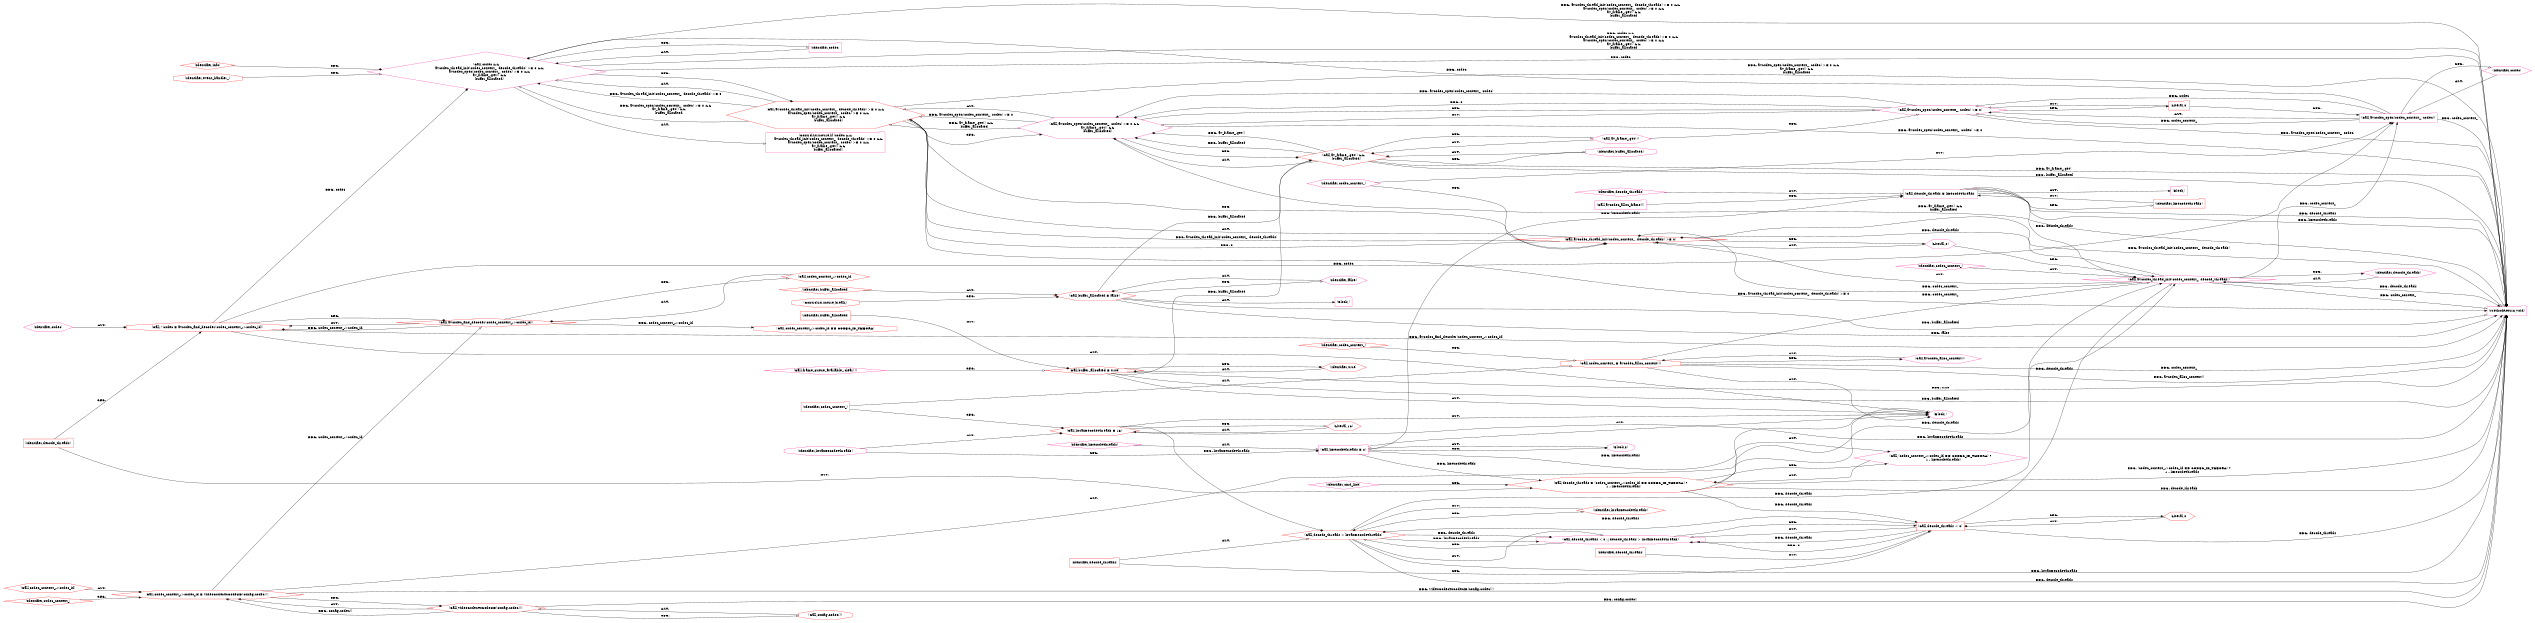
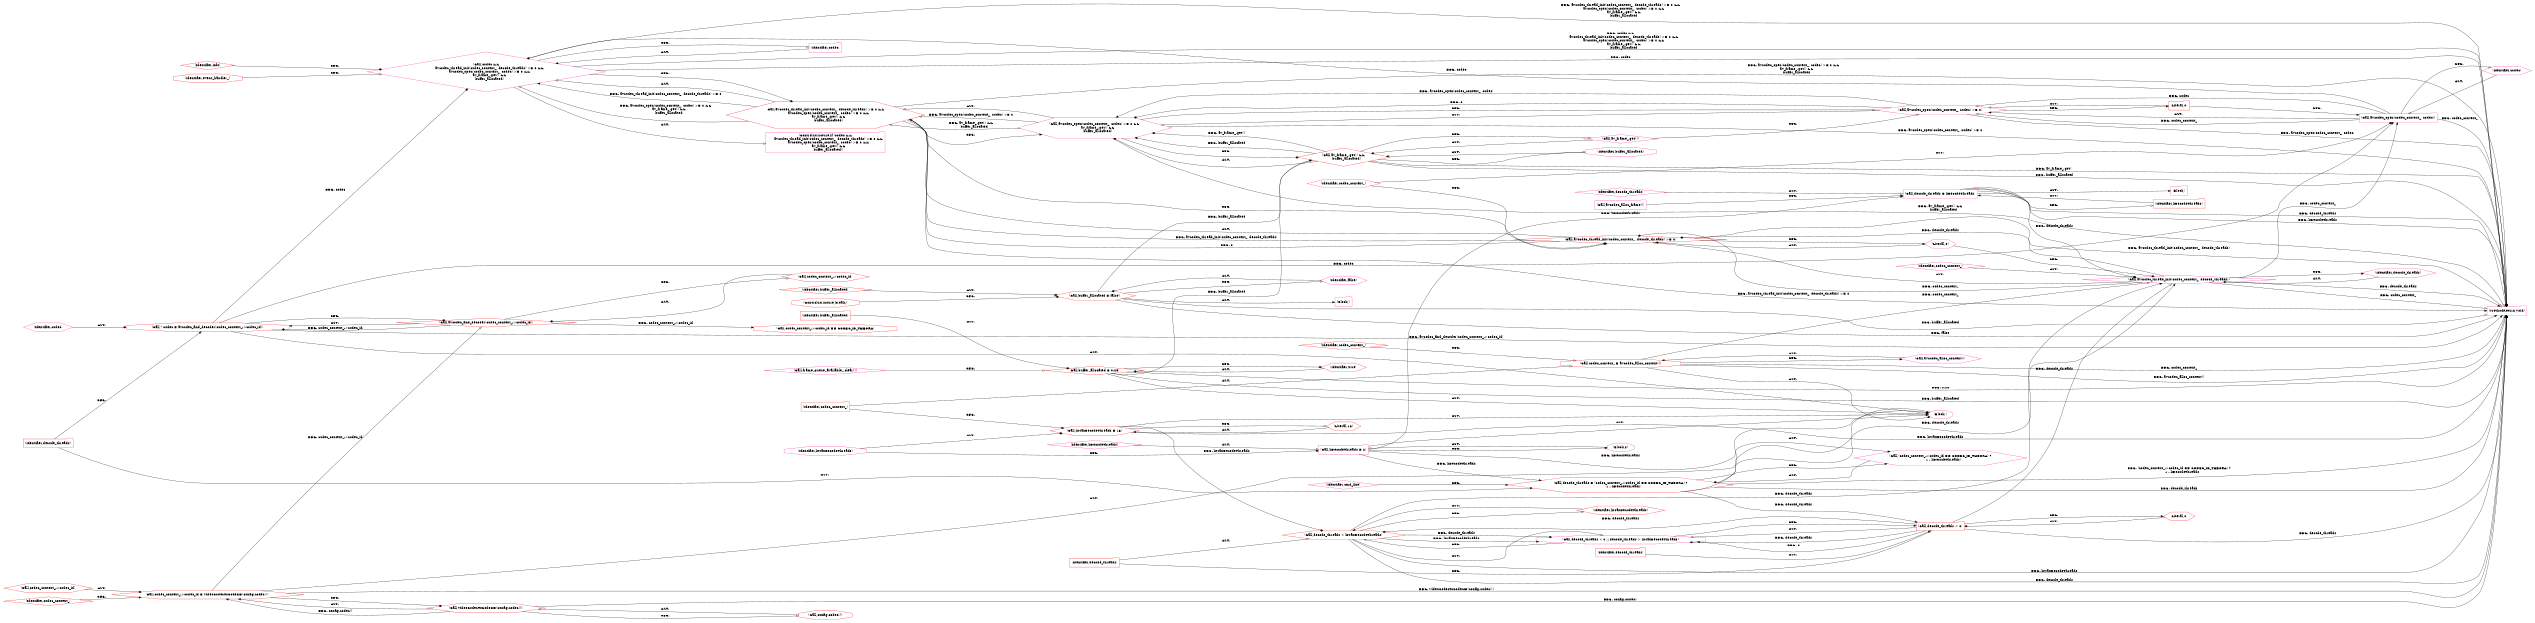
(1621, 139) -> (1621, 139)
